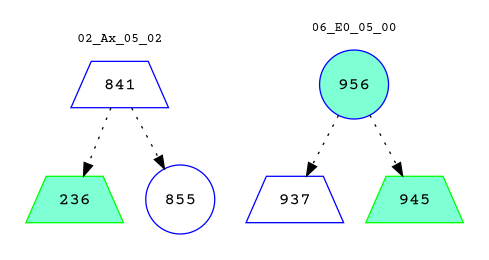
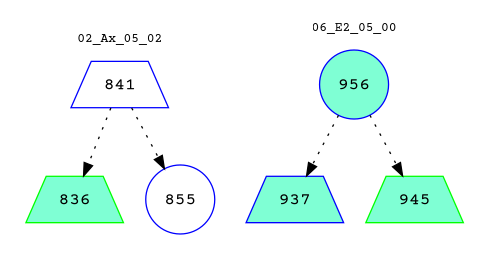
(355, 28) -> (355, 28)
(75, 199) -> (75, 199)
(295, 199) -> (295, 199)
